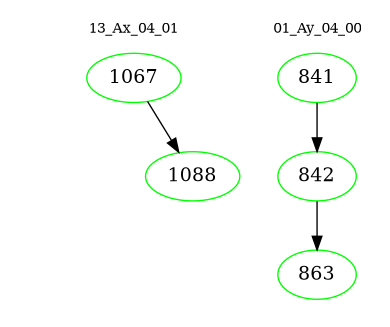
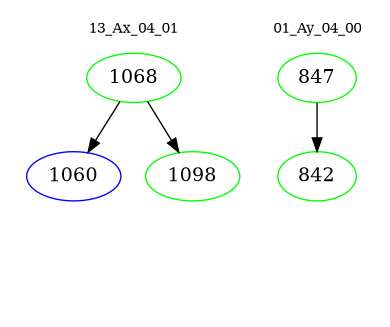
(134, 78) -> (134, 78)
(317, 78) -> (317, 78)
none -> (74, 176)
(193, 176) -> (193, 176)
(317, 275) -> none
